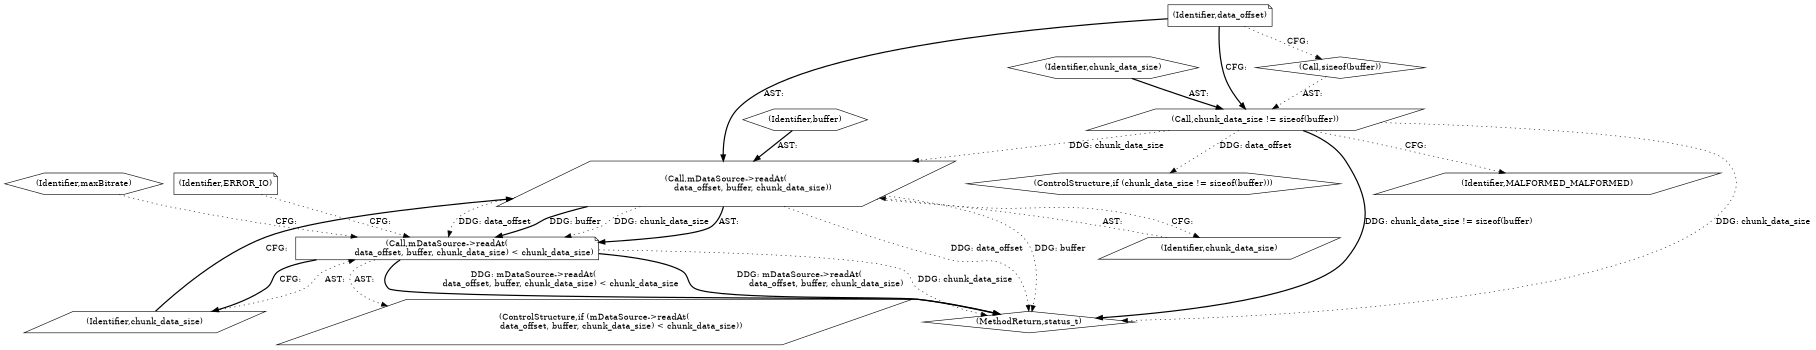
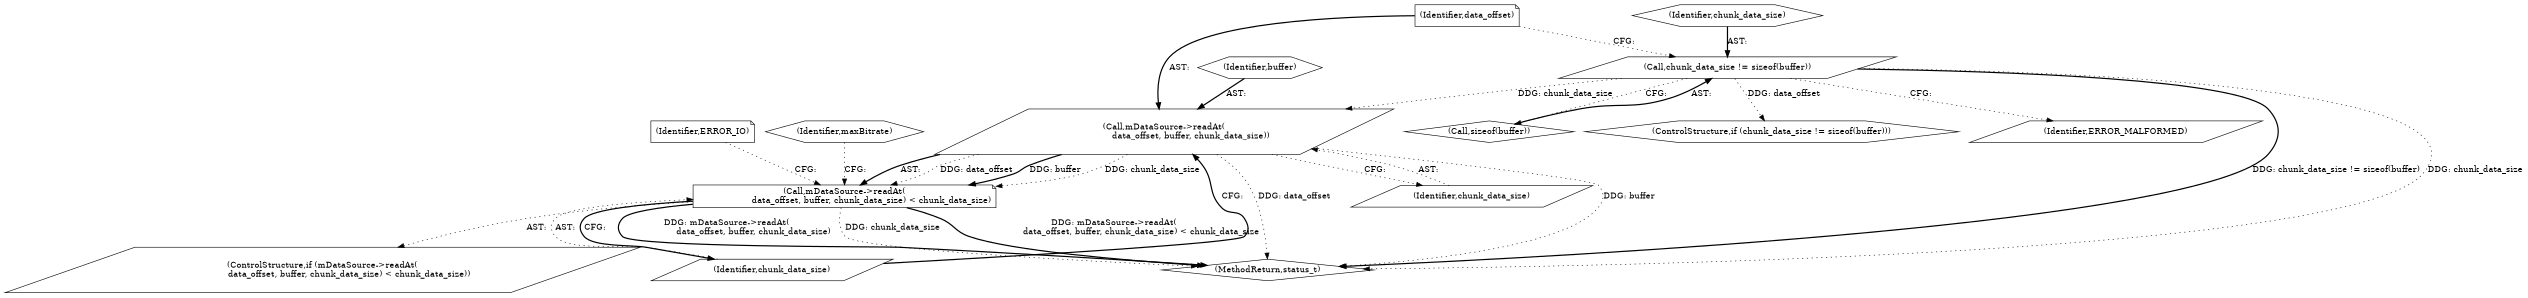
(1280, 42) -> (1604, 100)
(1222, 68) -> (1594, 41)
(1302, 91) -> (1612, 106)
(1547, 184) -> (2116, 132)
